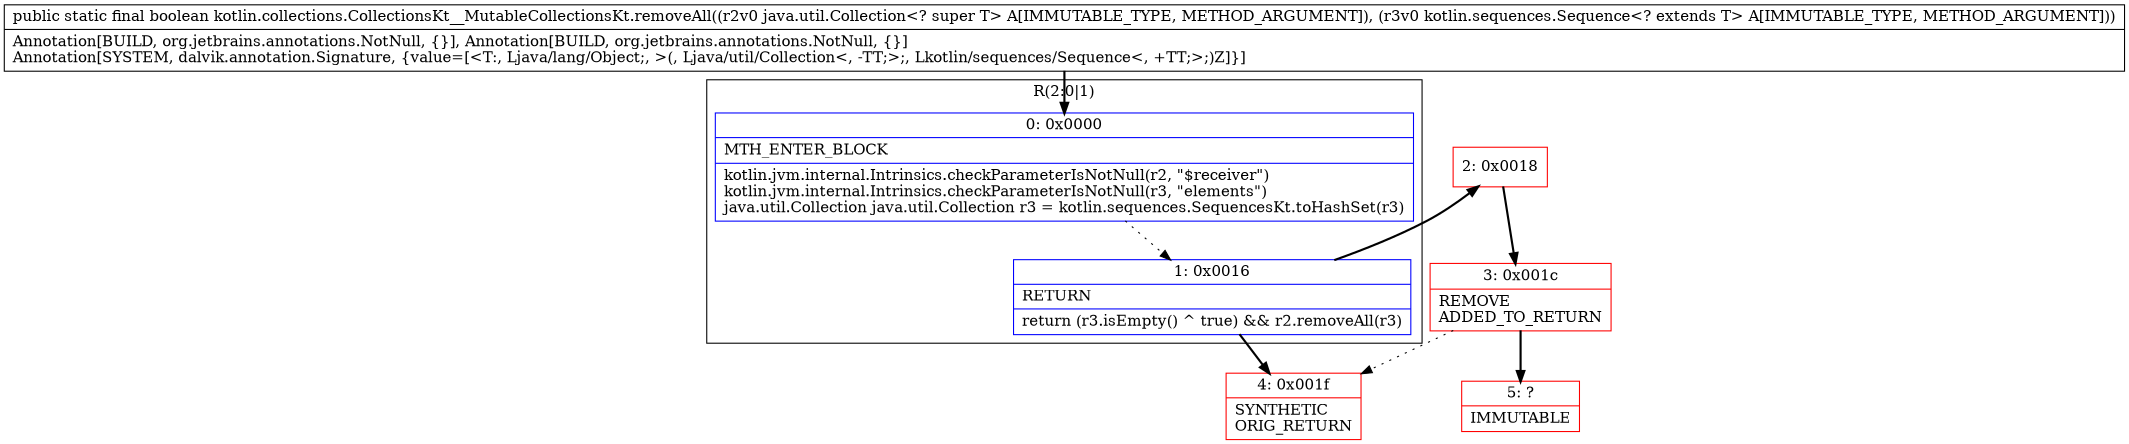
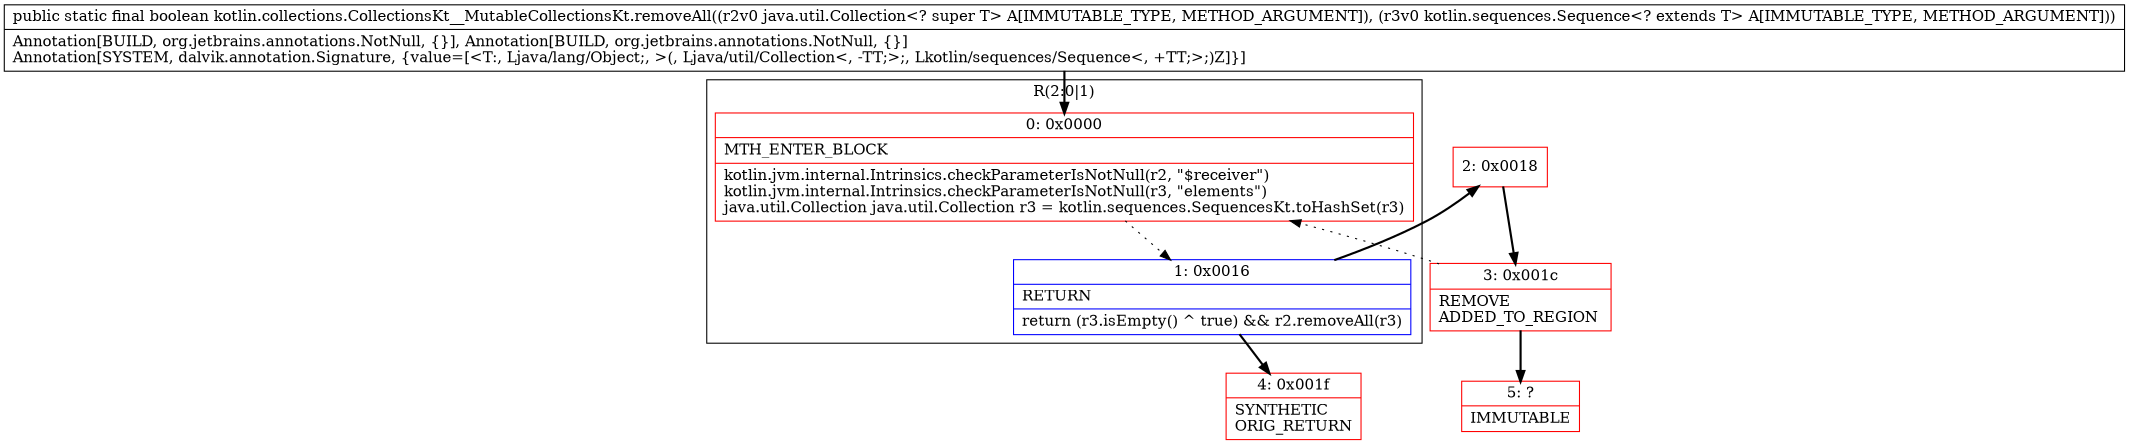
(1064, 167) -> (1064, 167)
(1521, 318) -> (1518, 318)
(1412, 350) -> (1363, 241)
